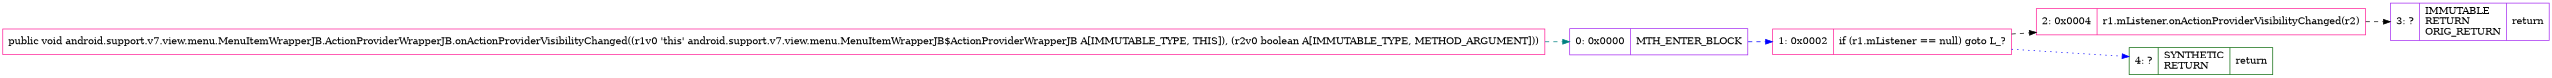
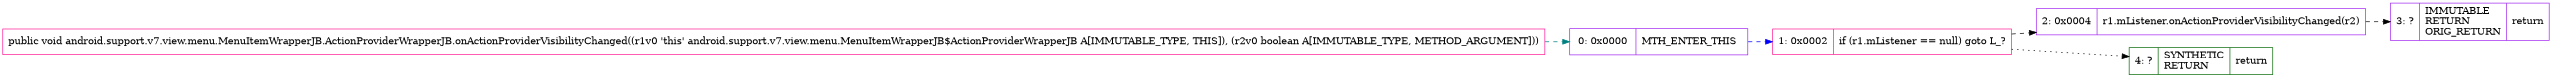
(2201, 22) -> (2201, 22)
(1689, 41) -> (1689, 41)
(2067, 53) -> (2067, 53)
